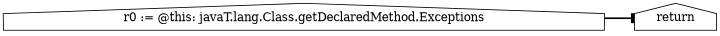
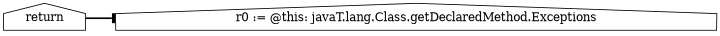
(617, 18) -> (98, 18)
